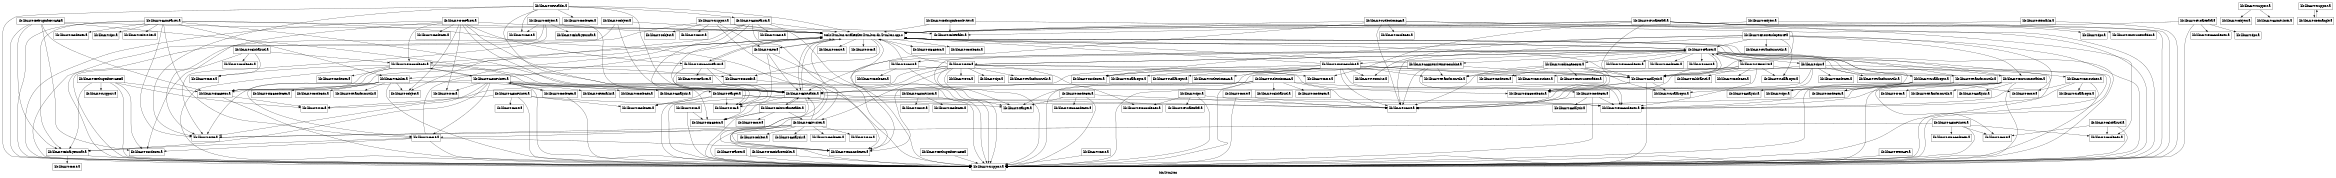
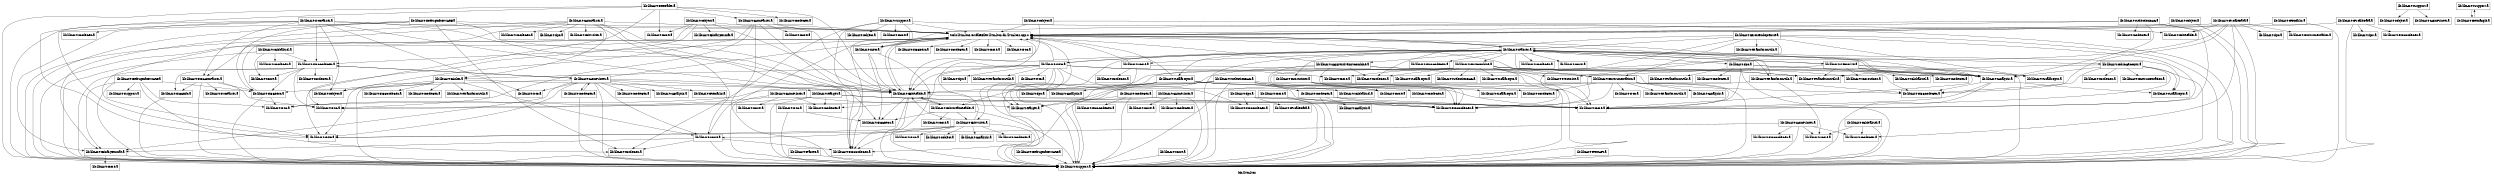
(709, 11) -> none
(950, 21) -> none
(765, 44) -> none
(1113, 51) -> (1147, 81)
(827, 61) -> none
(773, 152) -> none
